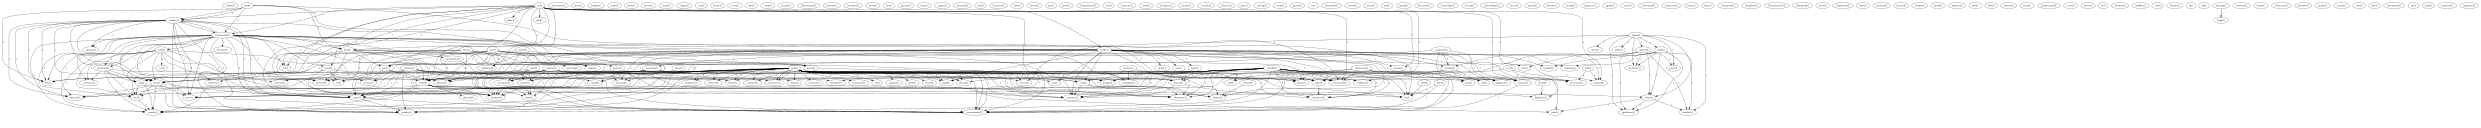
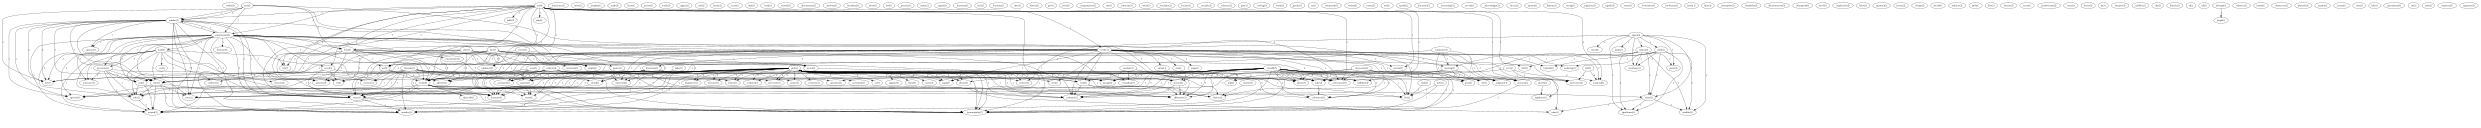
(538, 72) -> (338, 90)
(1392, 94) -> (1180, 90)
